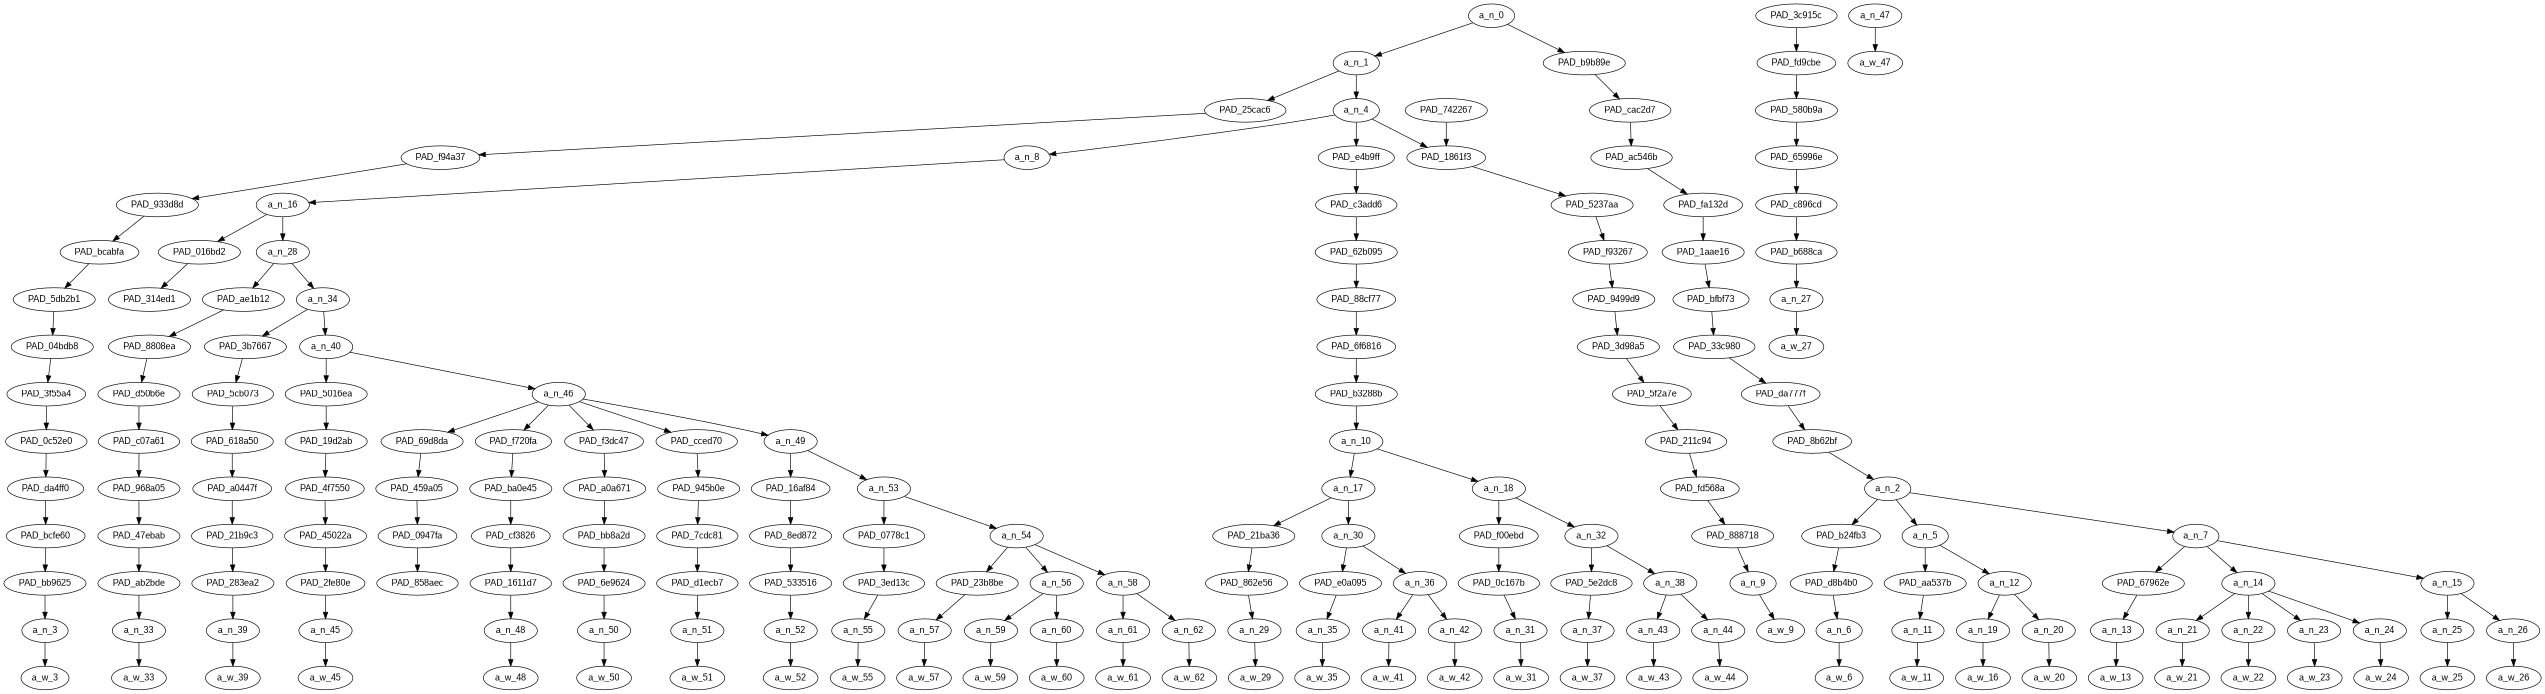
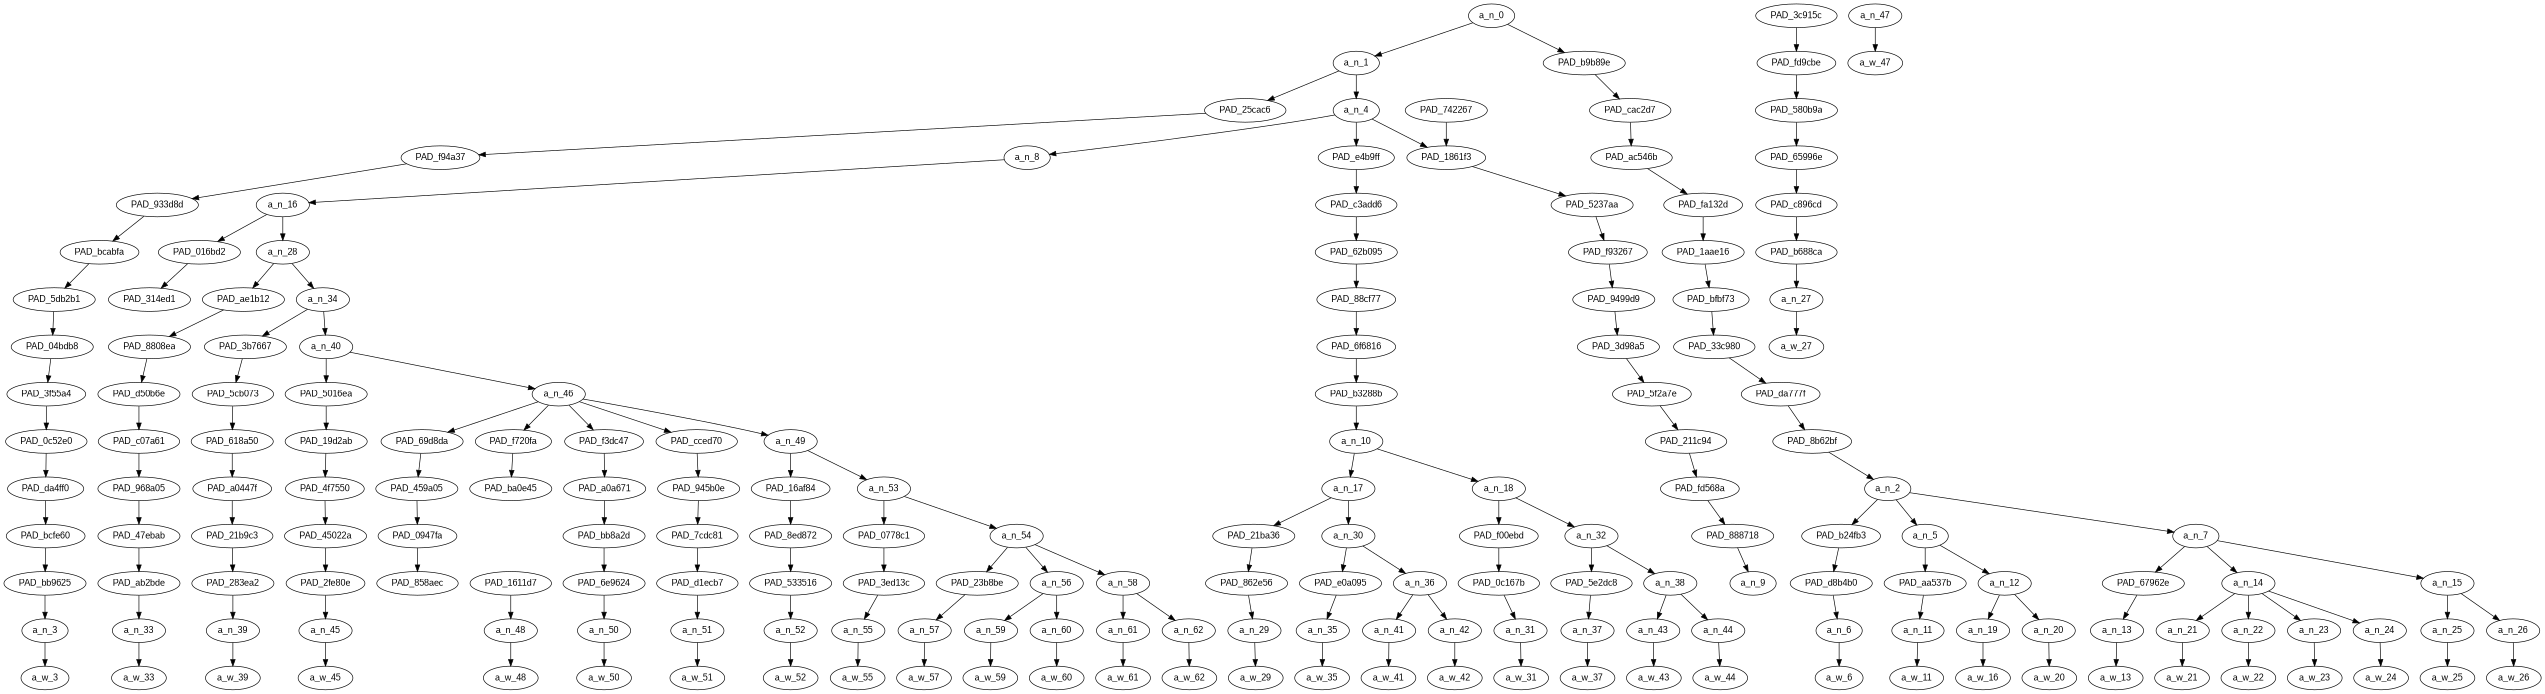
(511, 536) -> none
(1781, 631) -> none
